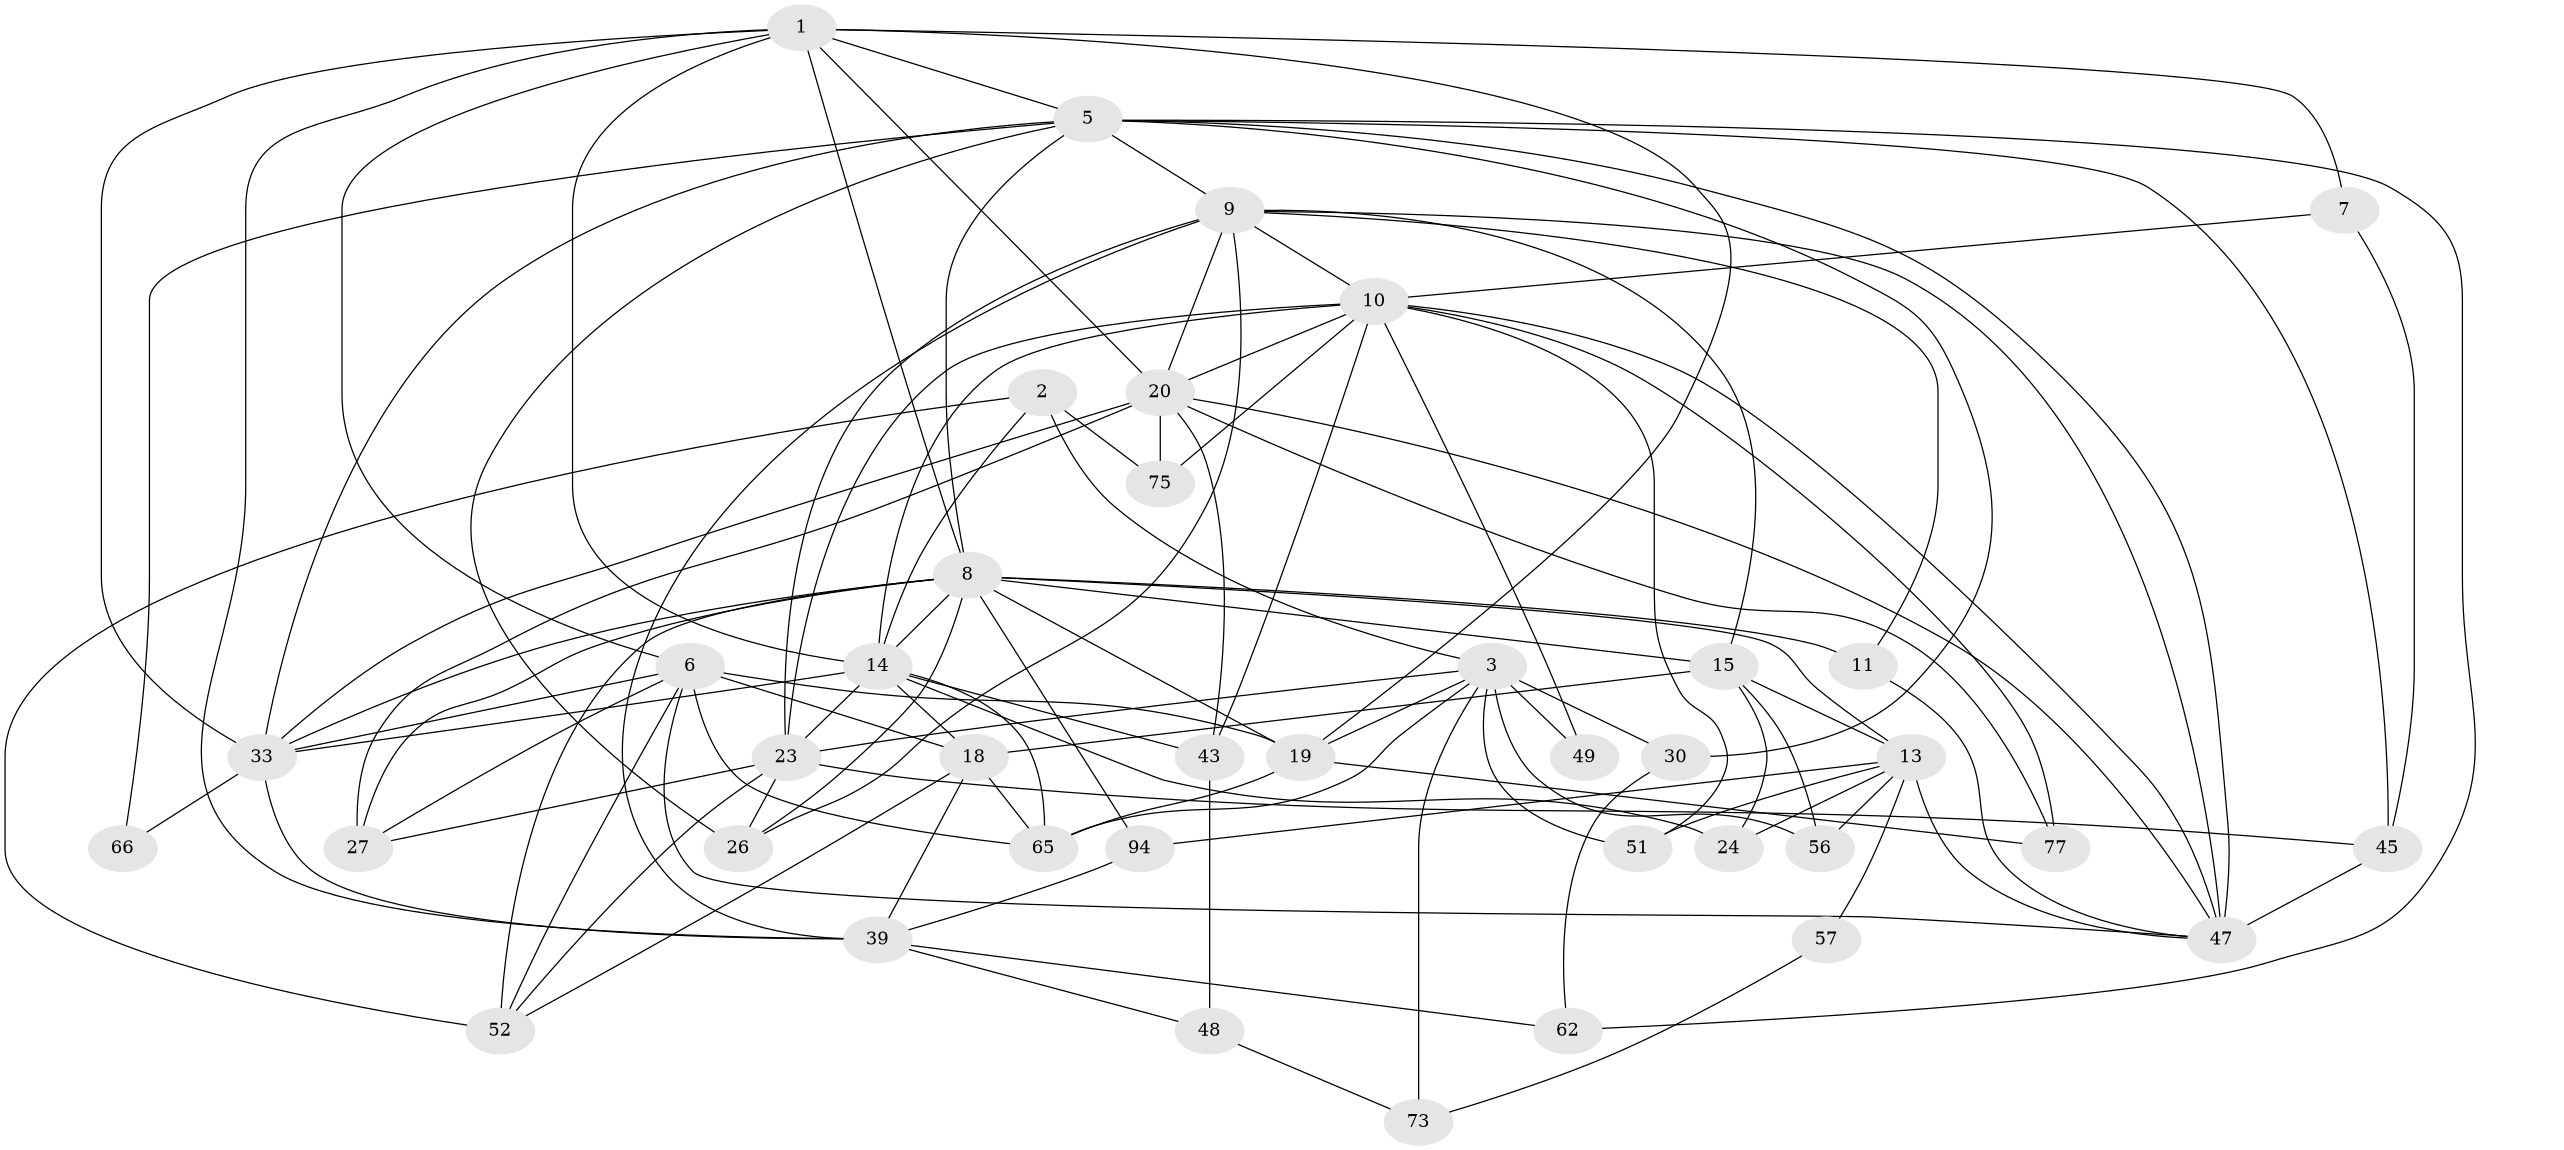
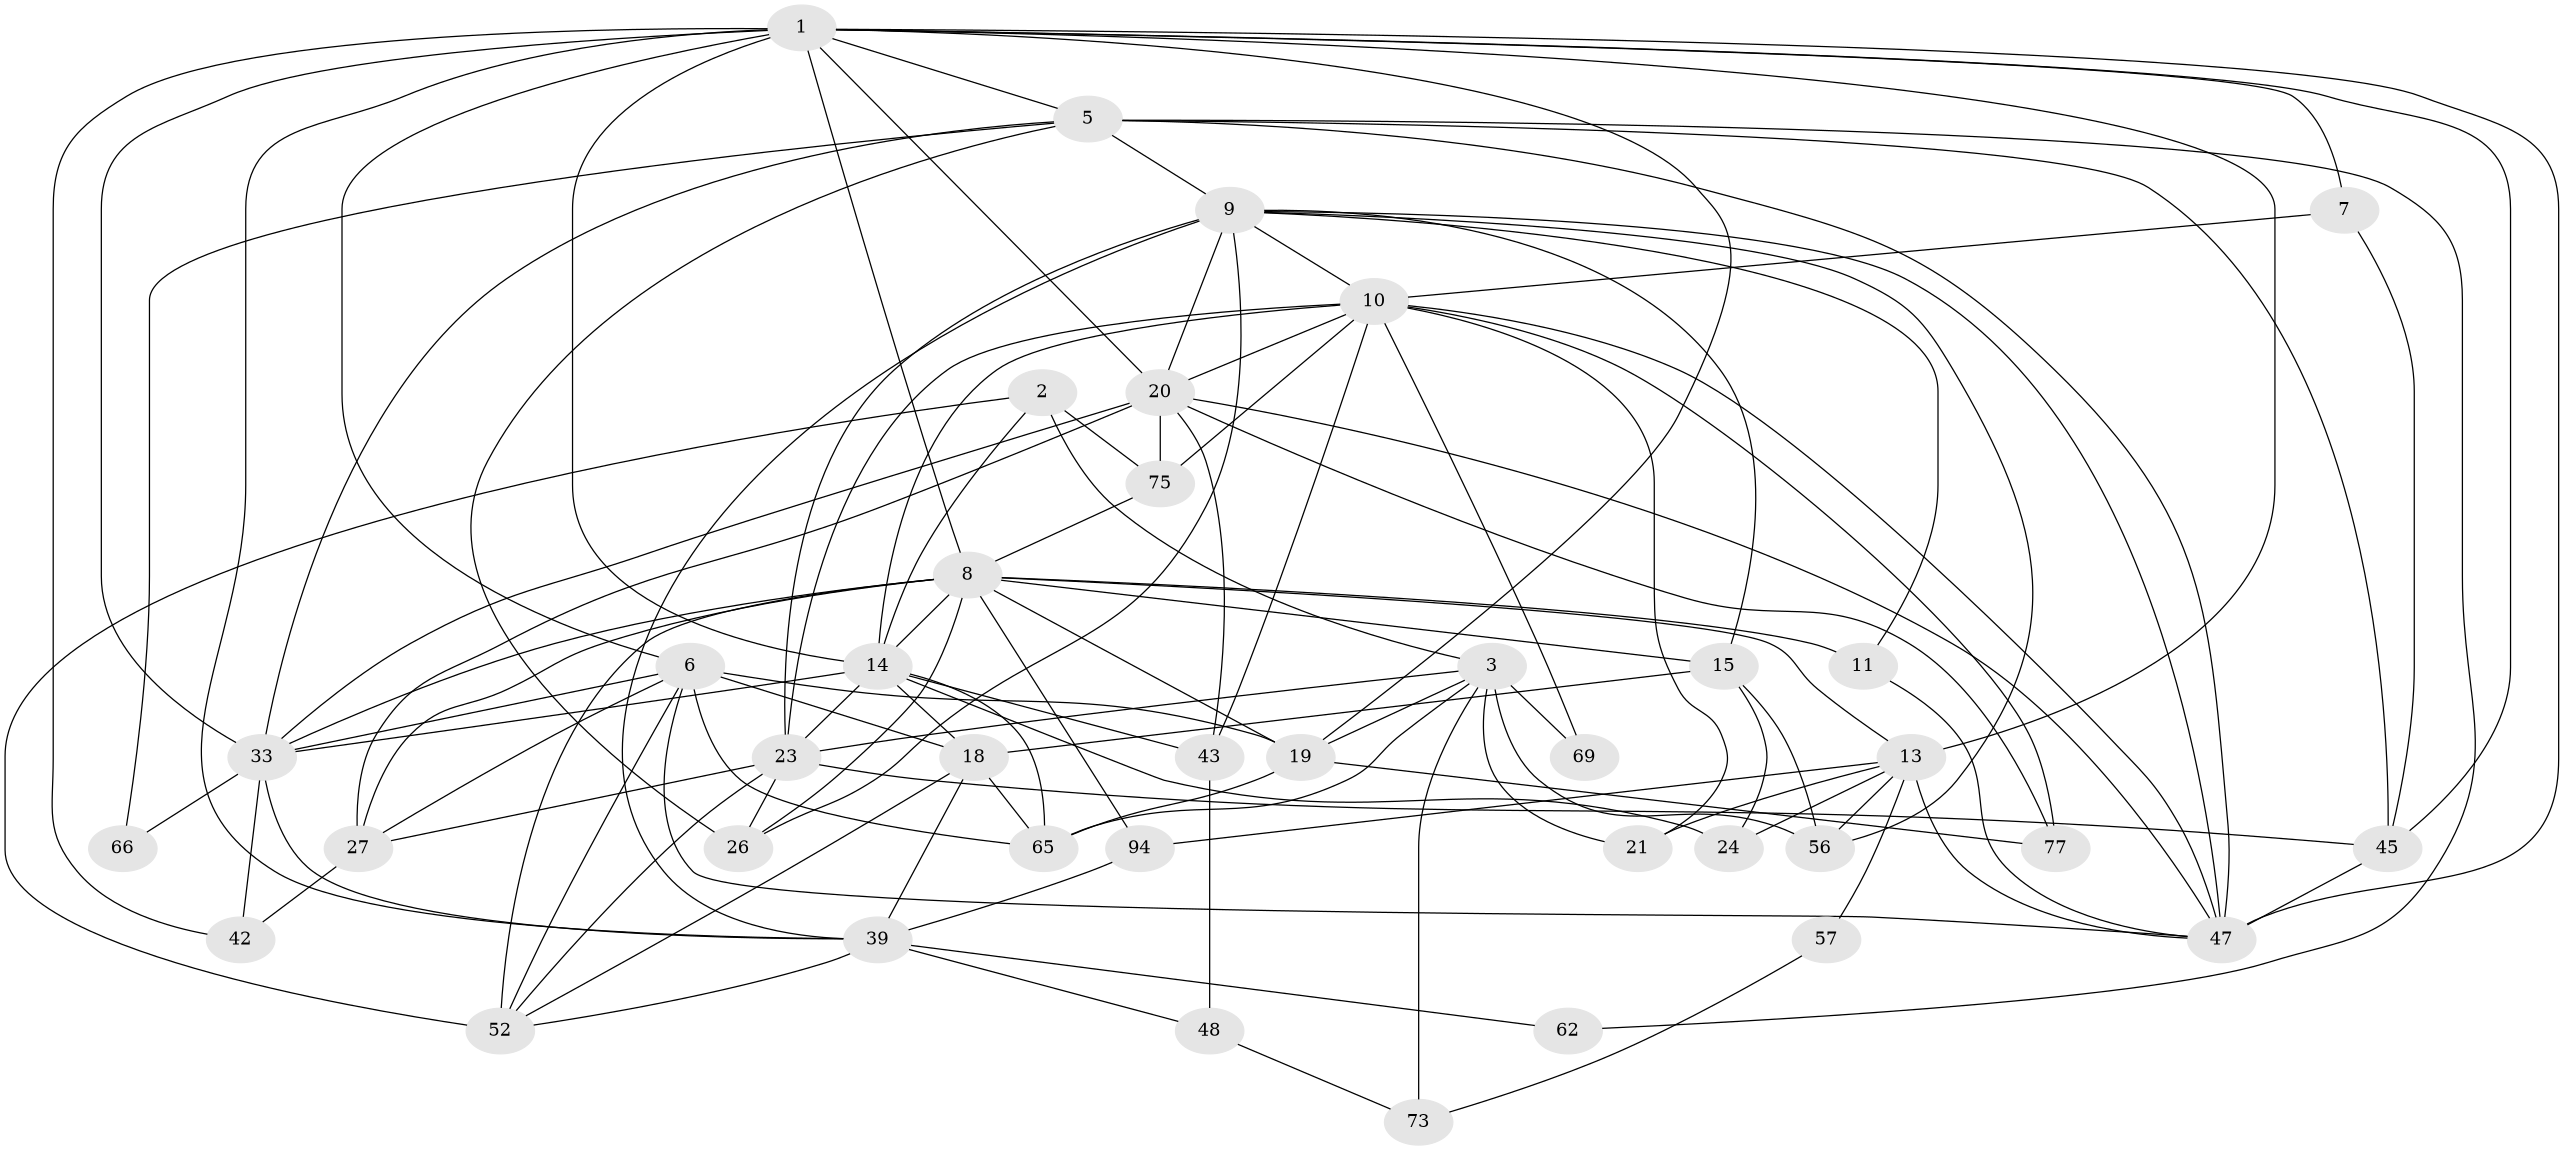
none -> (2194, 66)
none -> (2326, 96)
none -> (1902, 305)
(946, 310) -> (1064, 529)
(1818, 712) -> (1932, 96)
(1585, 757) -> (1585, 757)
(1676, 757) -> none
(1638, 849) -> (1638, 849)
none -> (241, 940)
none -> (693, 996)
